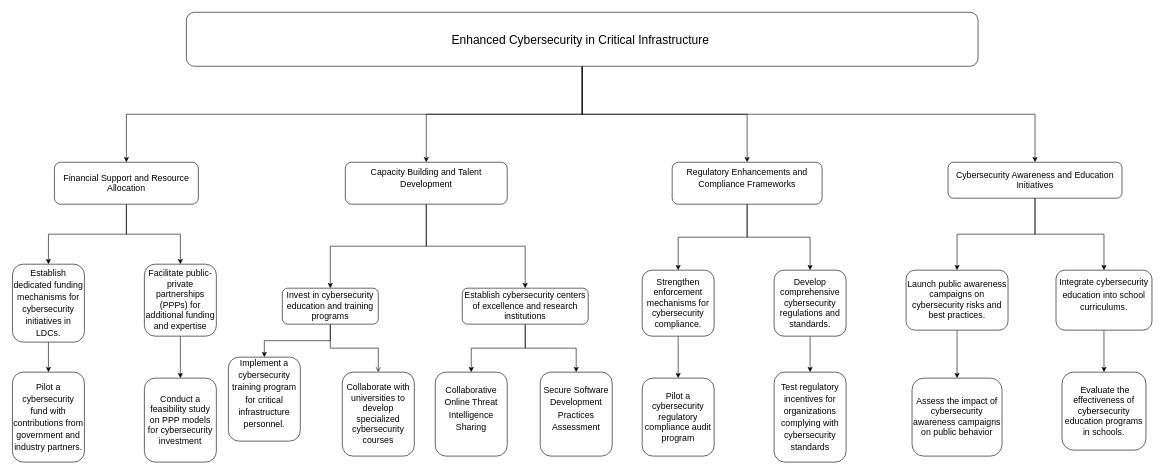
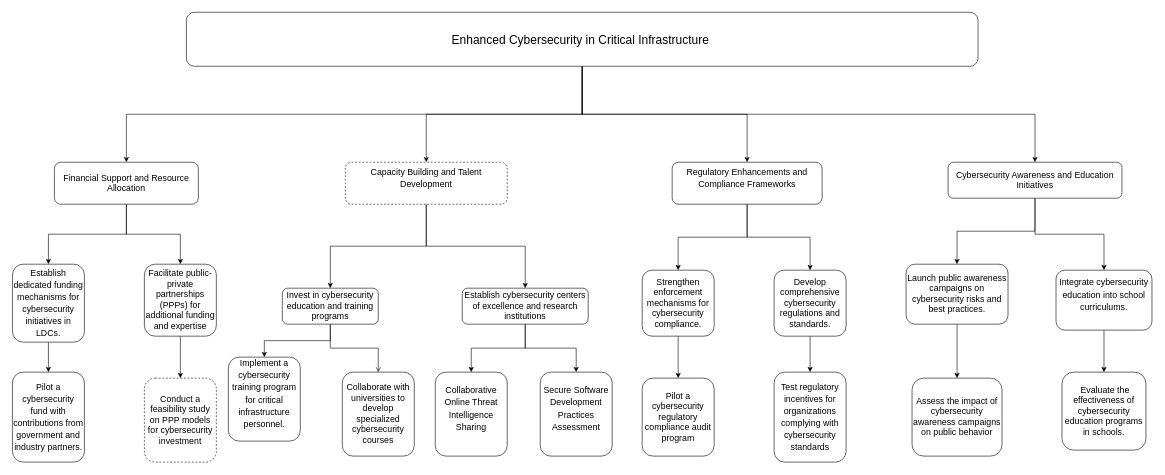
(426, 183) -> (426, 183)
(957, 300) -> (957, 294)
(180, 420) -> (180, 420)
